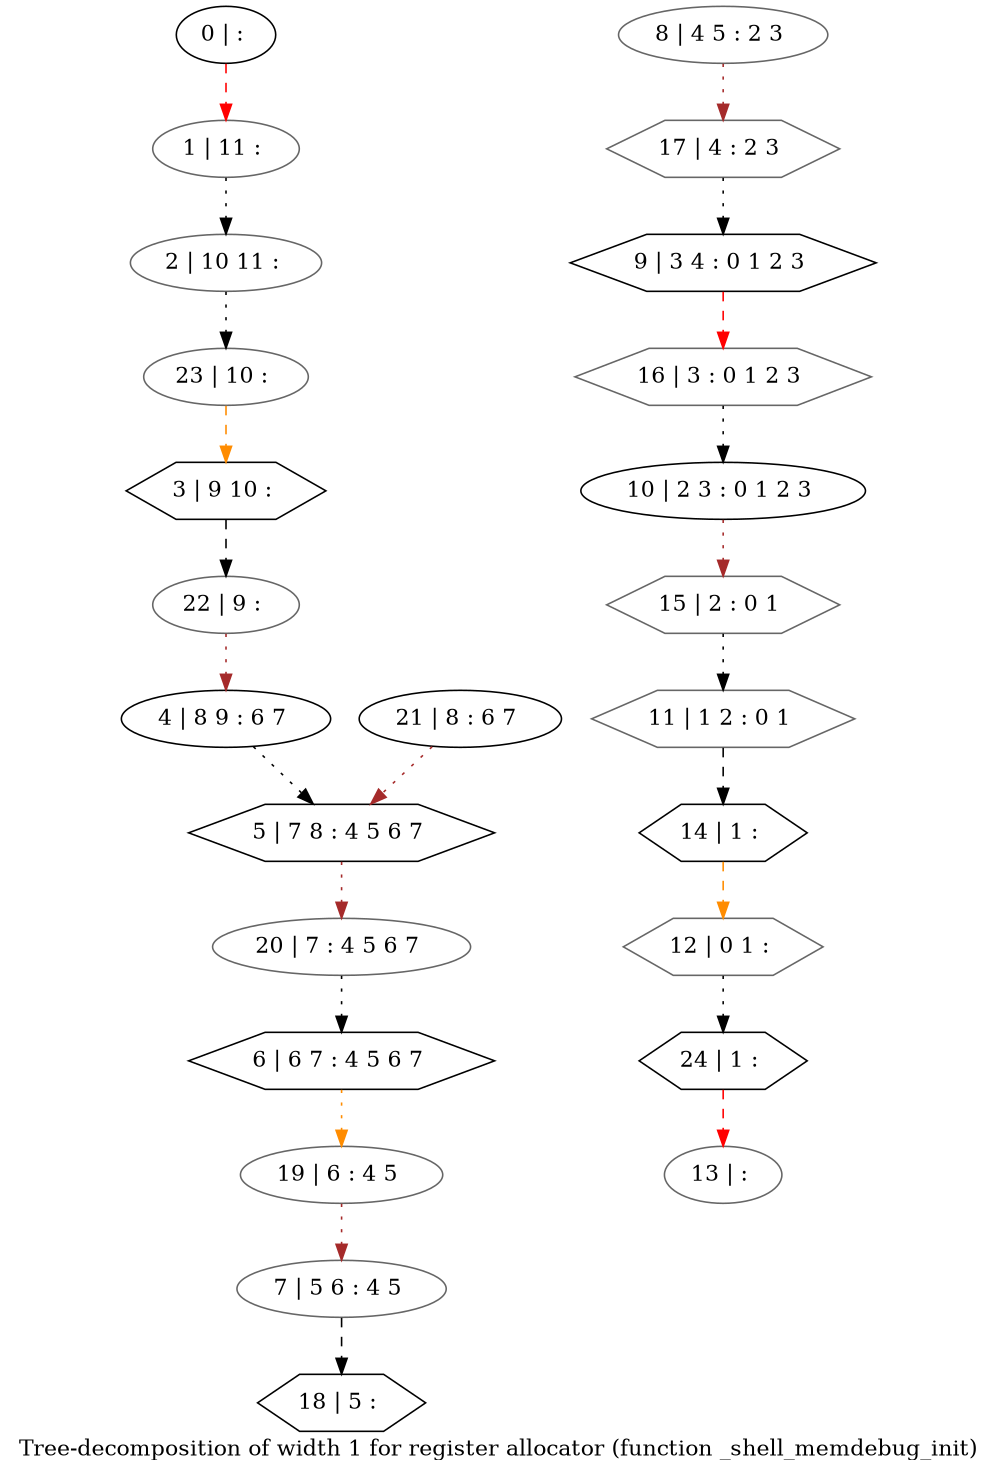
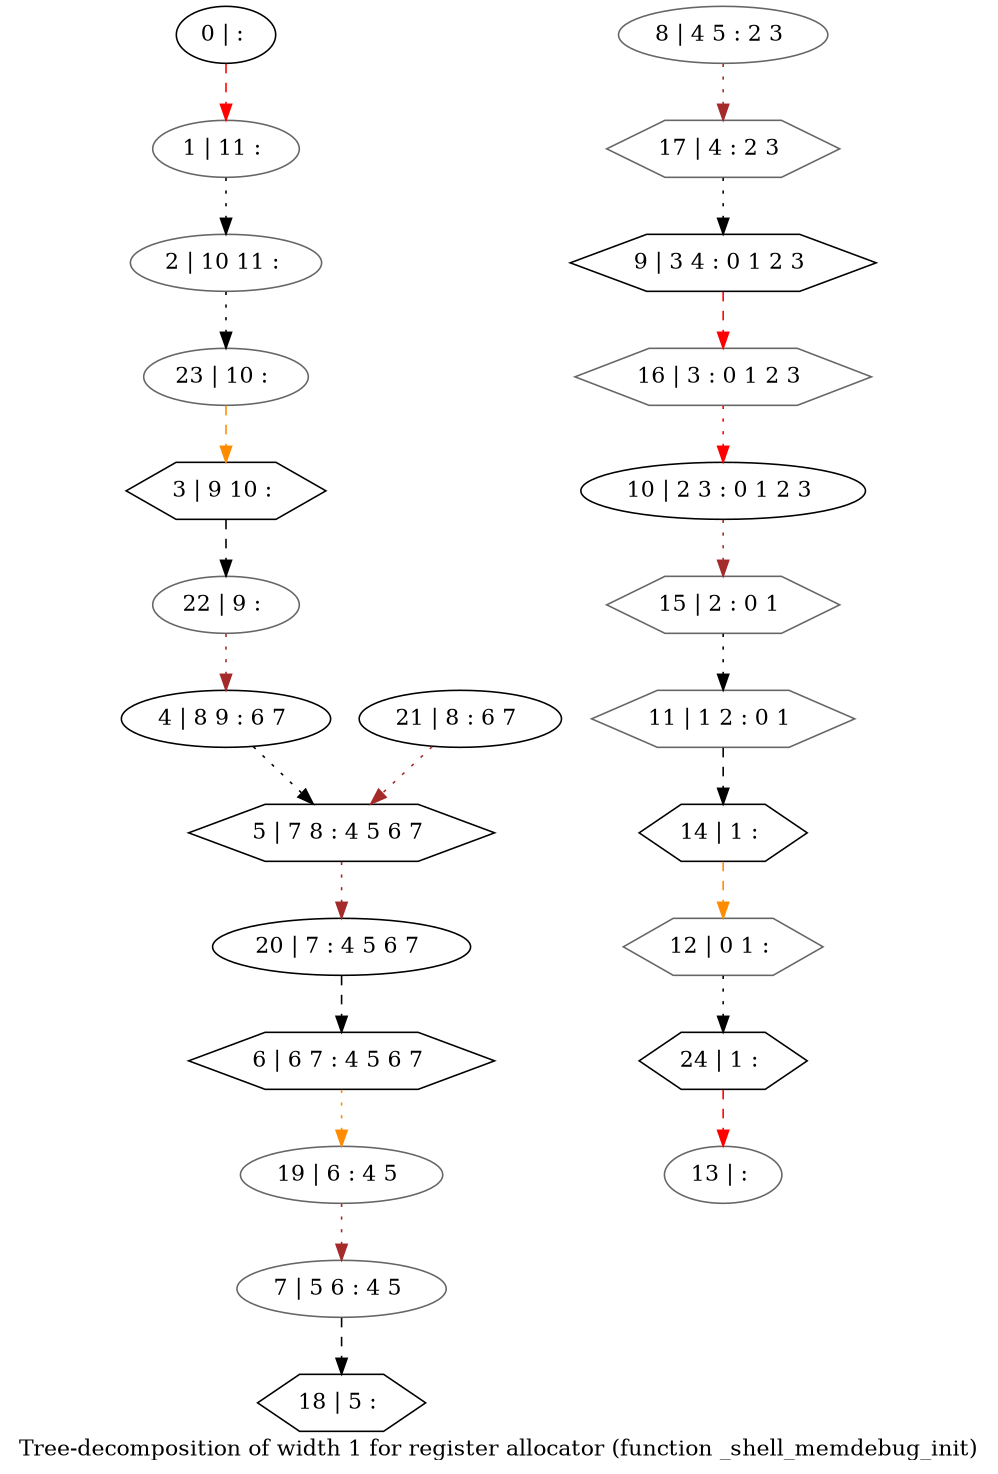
(723, 426) -> (723, 426)
(342, 947) -> (342, 947)
(342, 996) -> (342, 996)
